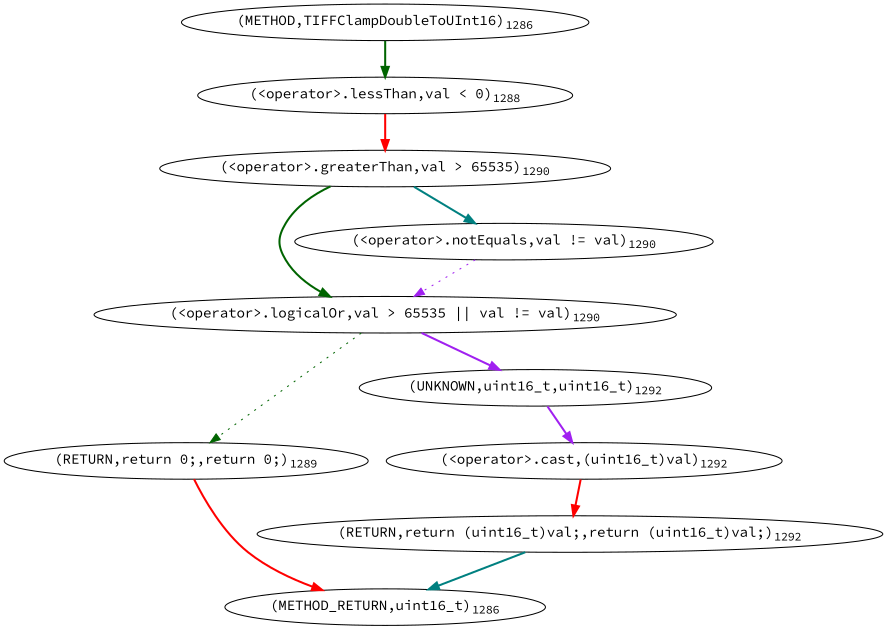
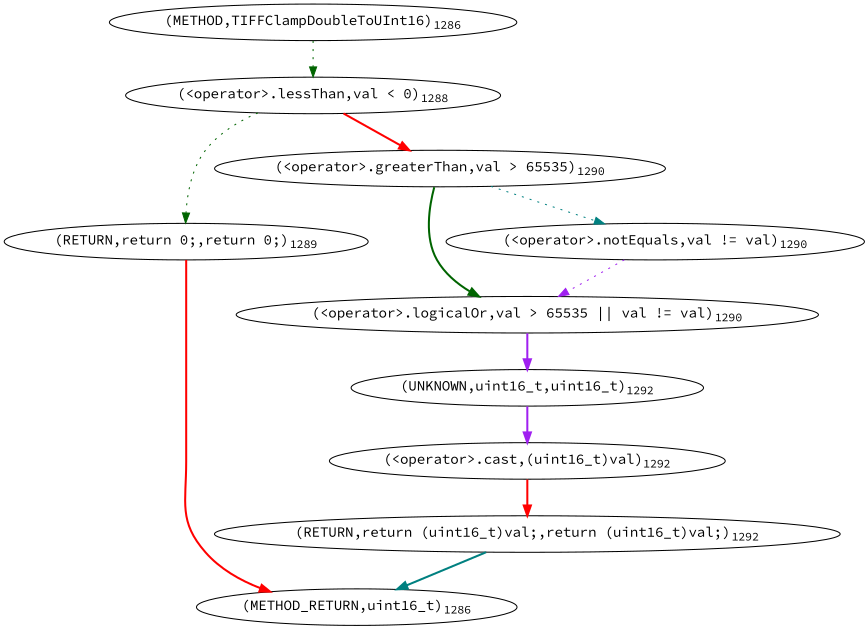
(385, 54) -> (313, 54)
(440, 202) -> (543, 204)
(290, 385) -> (205, 151)
